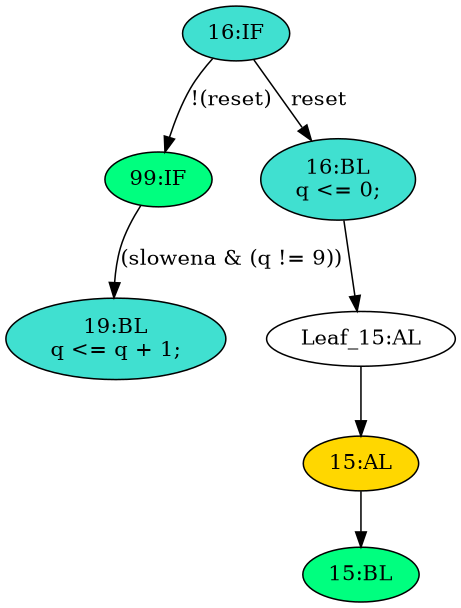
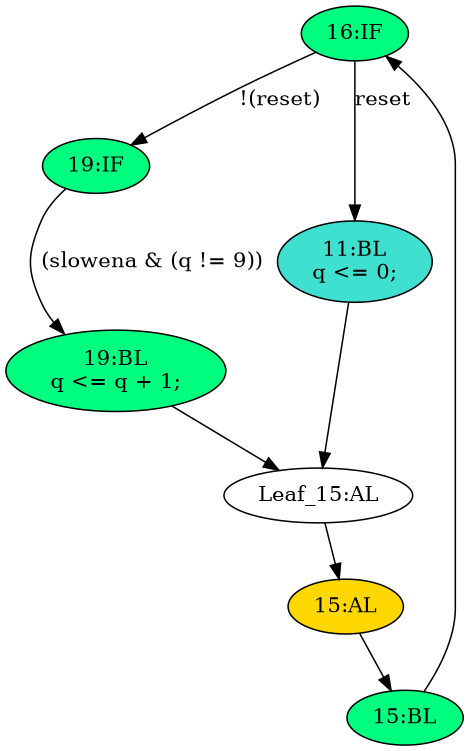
(236, 33) -> (355, 33)
(158, 179) -> (96, 166)
(338, 179) -> (355, 262)
(116, 339) -> (116, 371)
none -> (455, 373)
none -> (219, 434)
